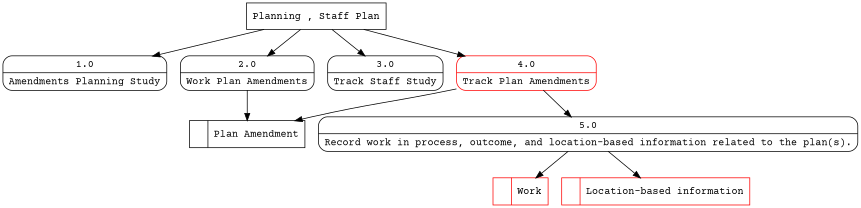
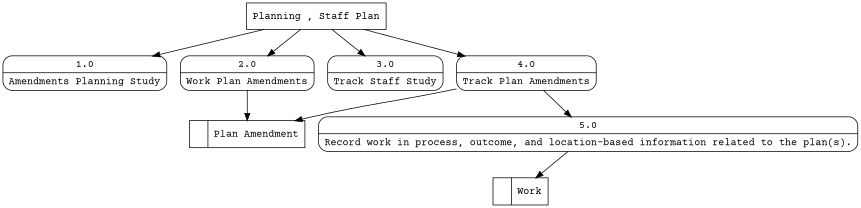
(526, 73) -> (526, 73)
(521, 191) -> (521, 191)
(656, 191) -> none
